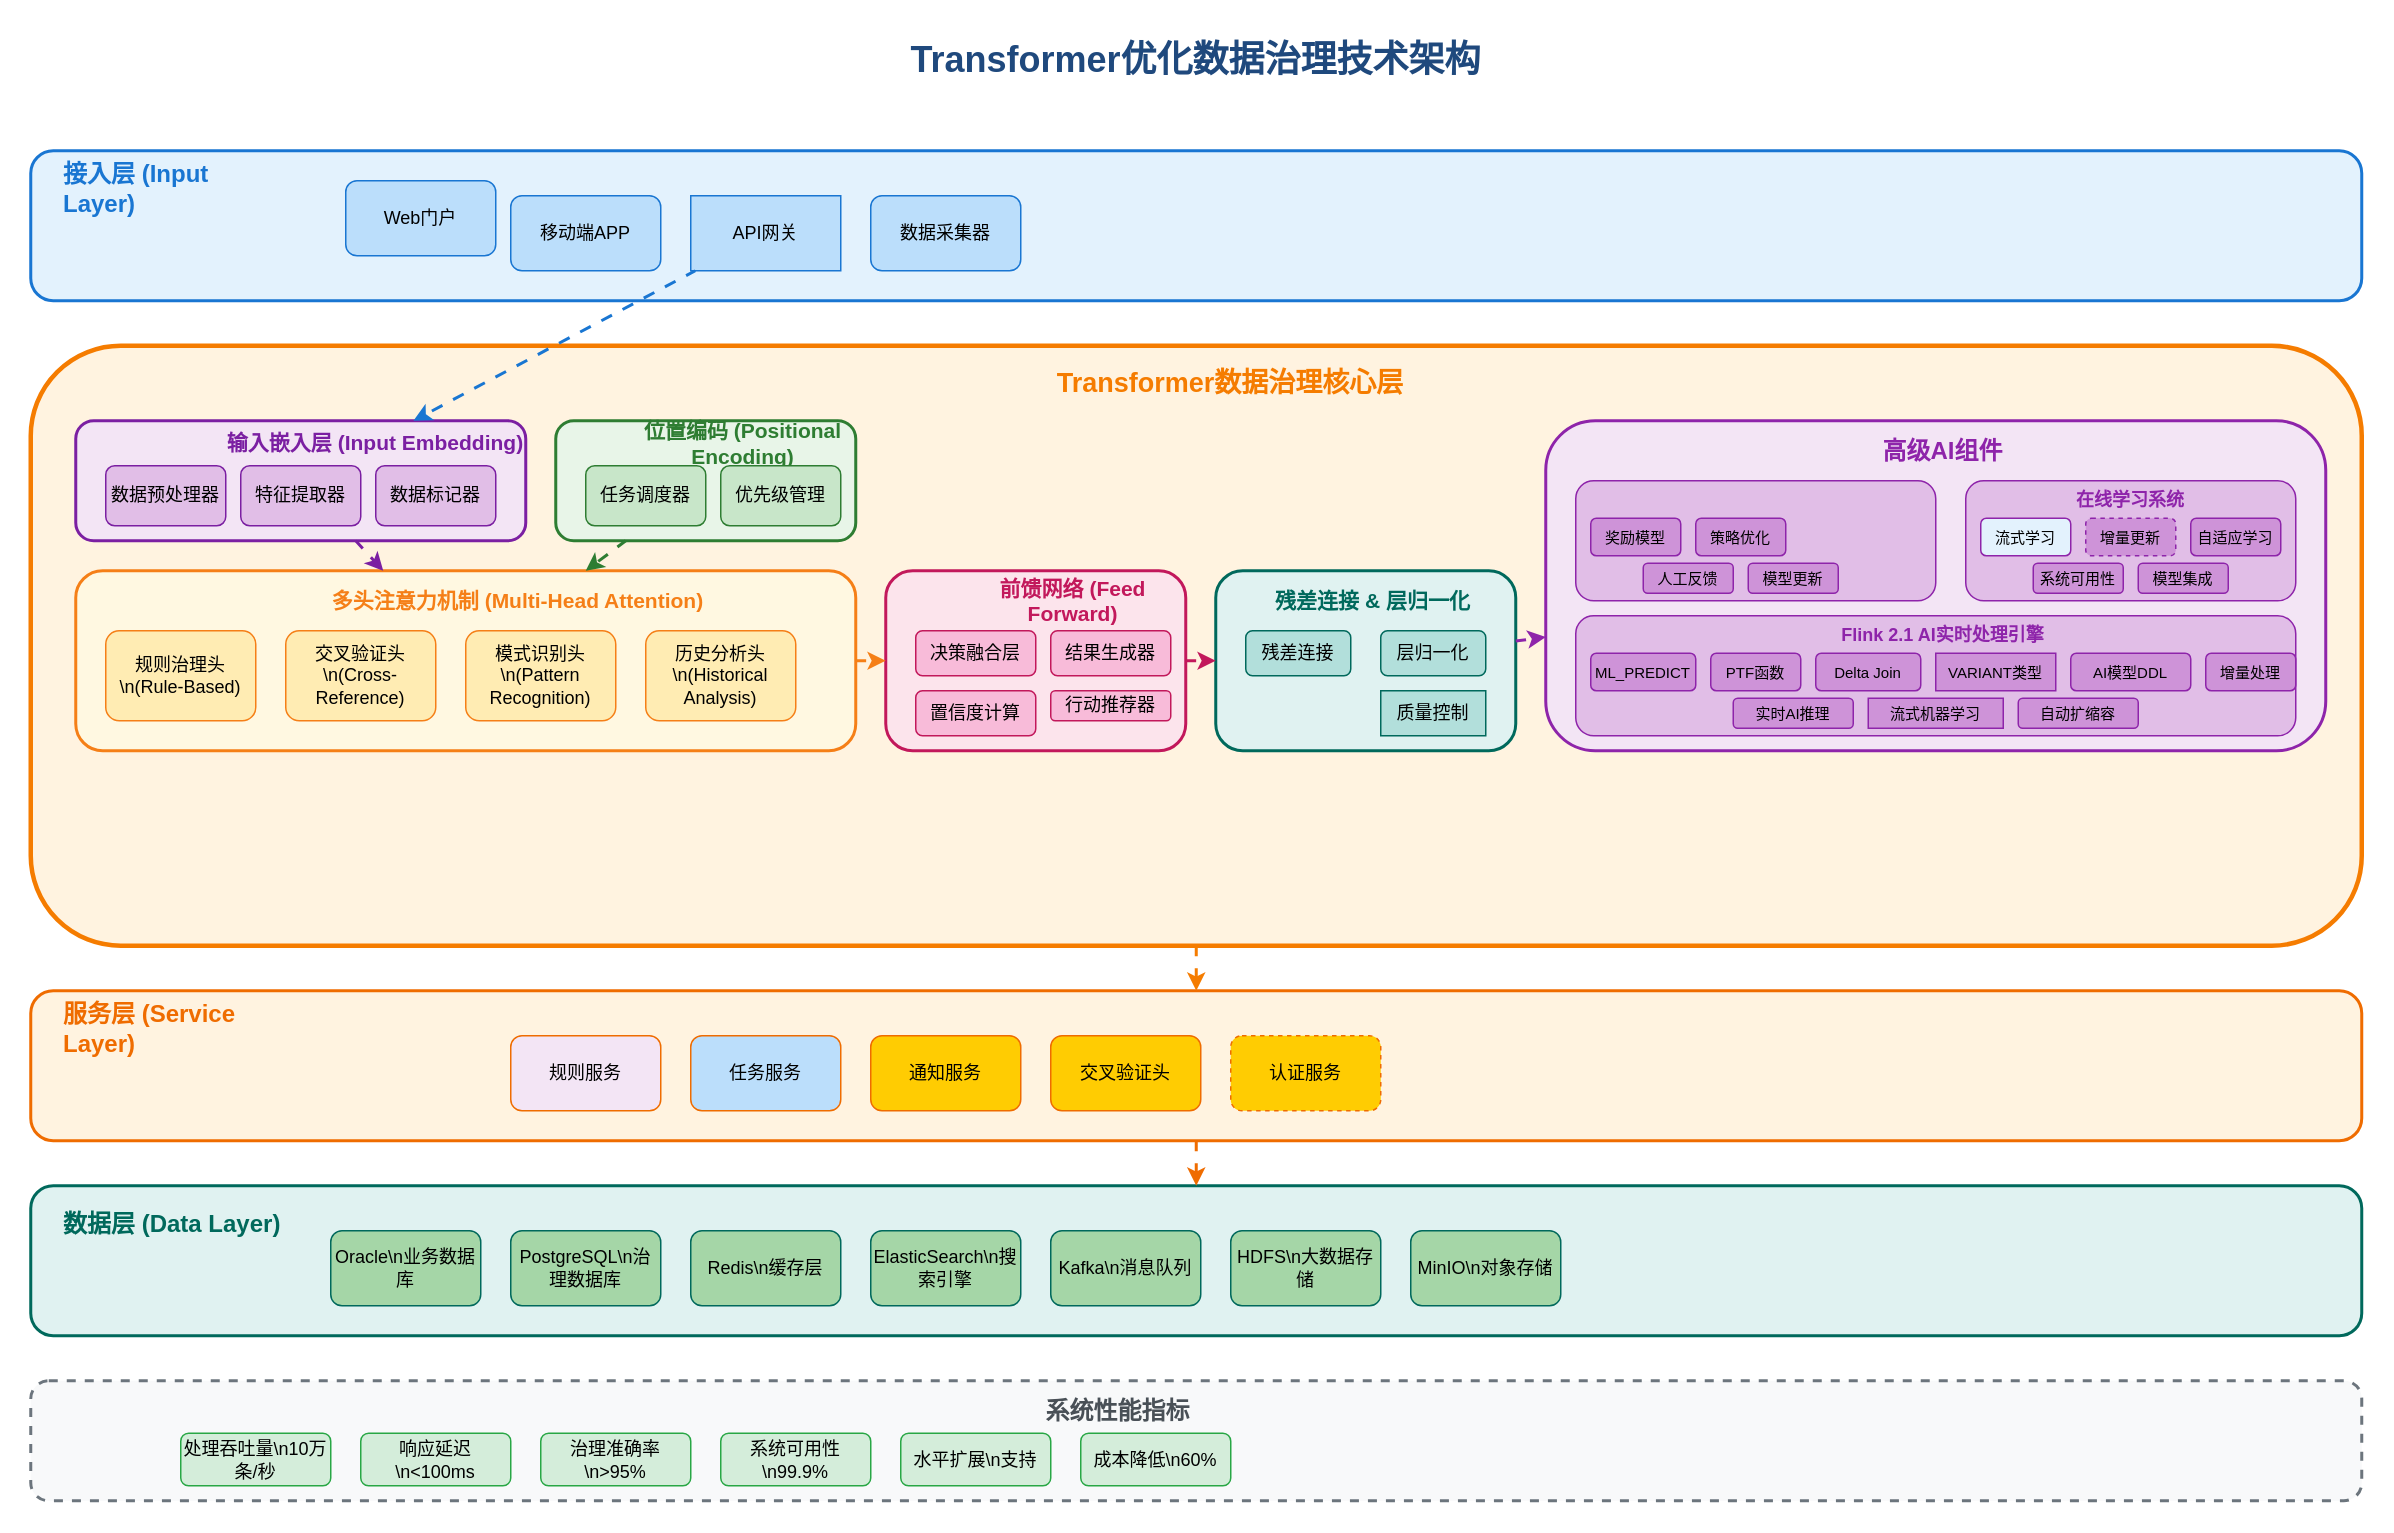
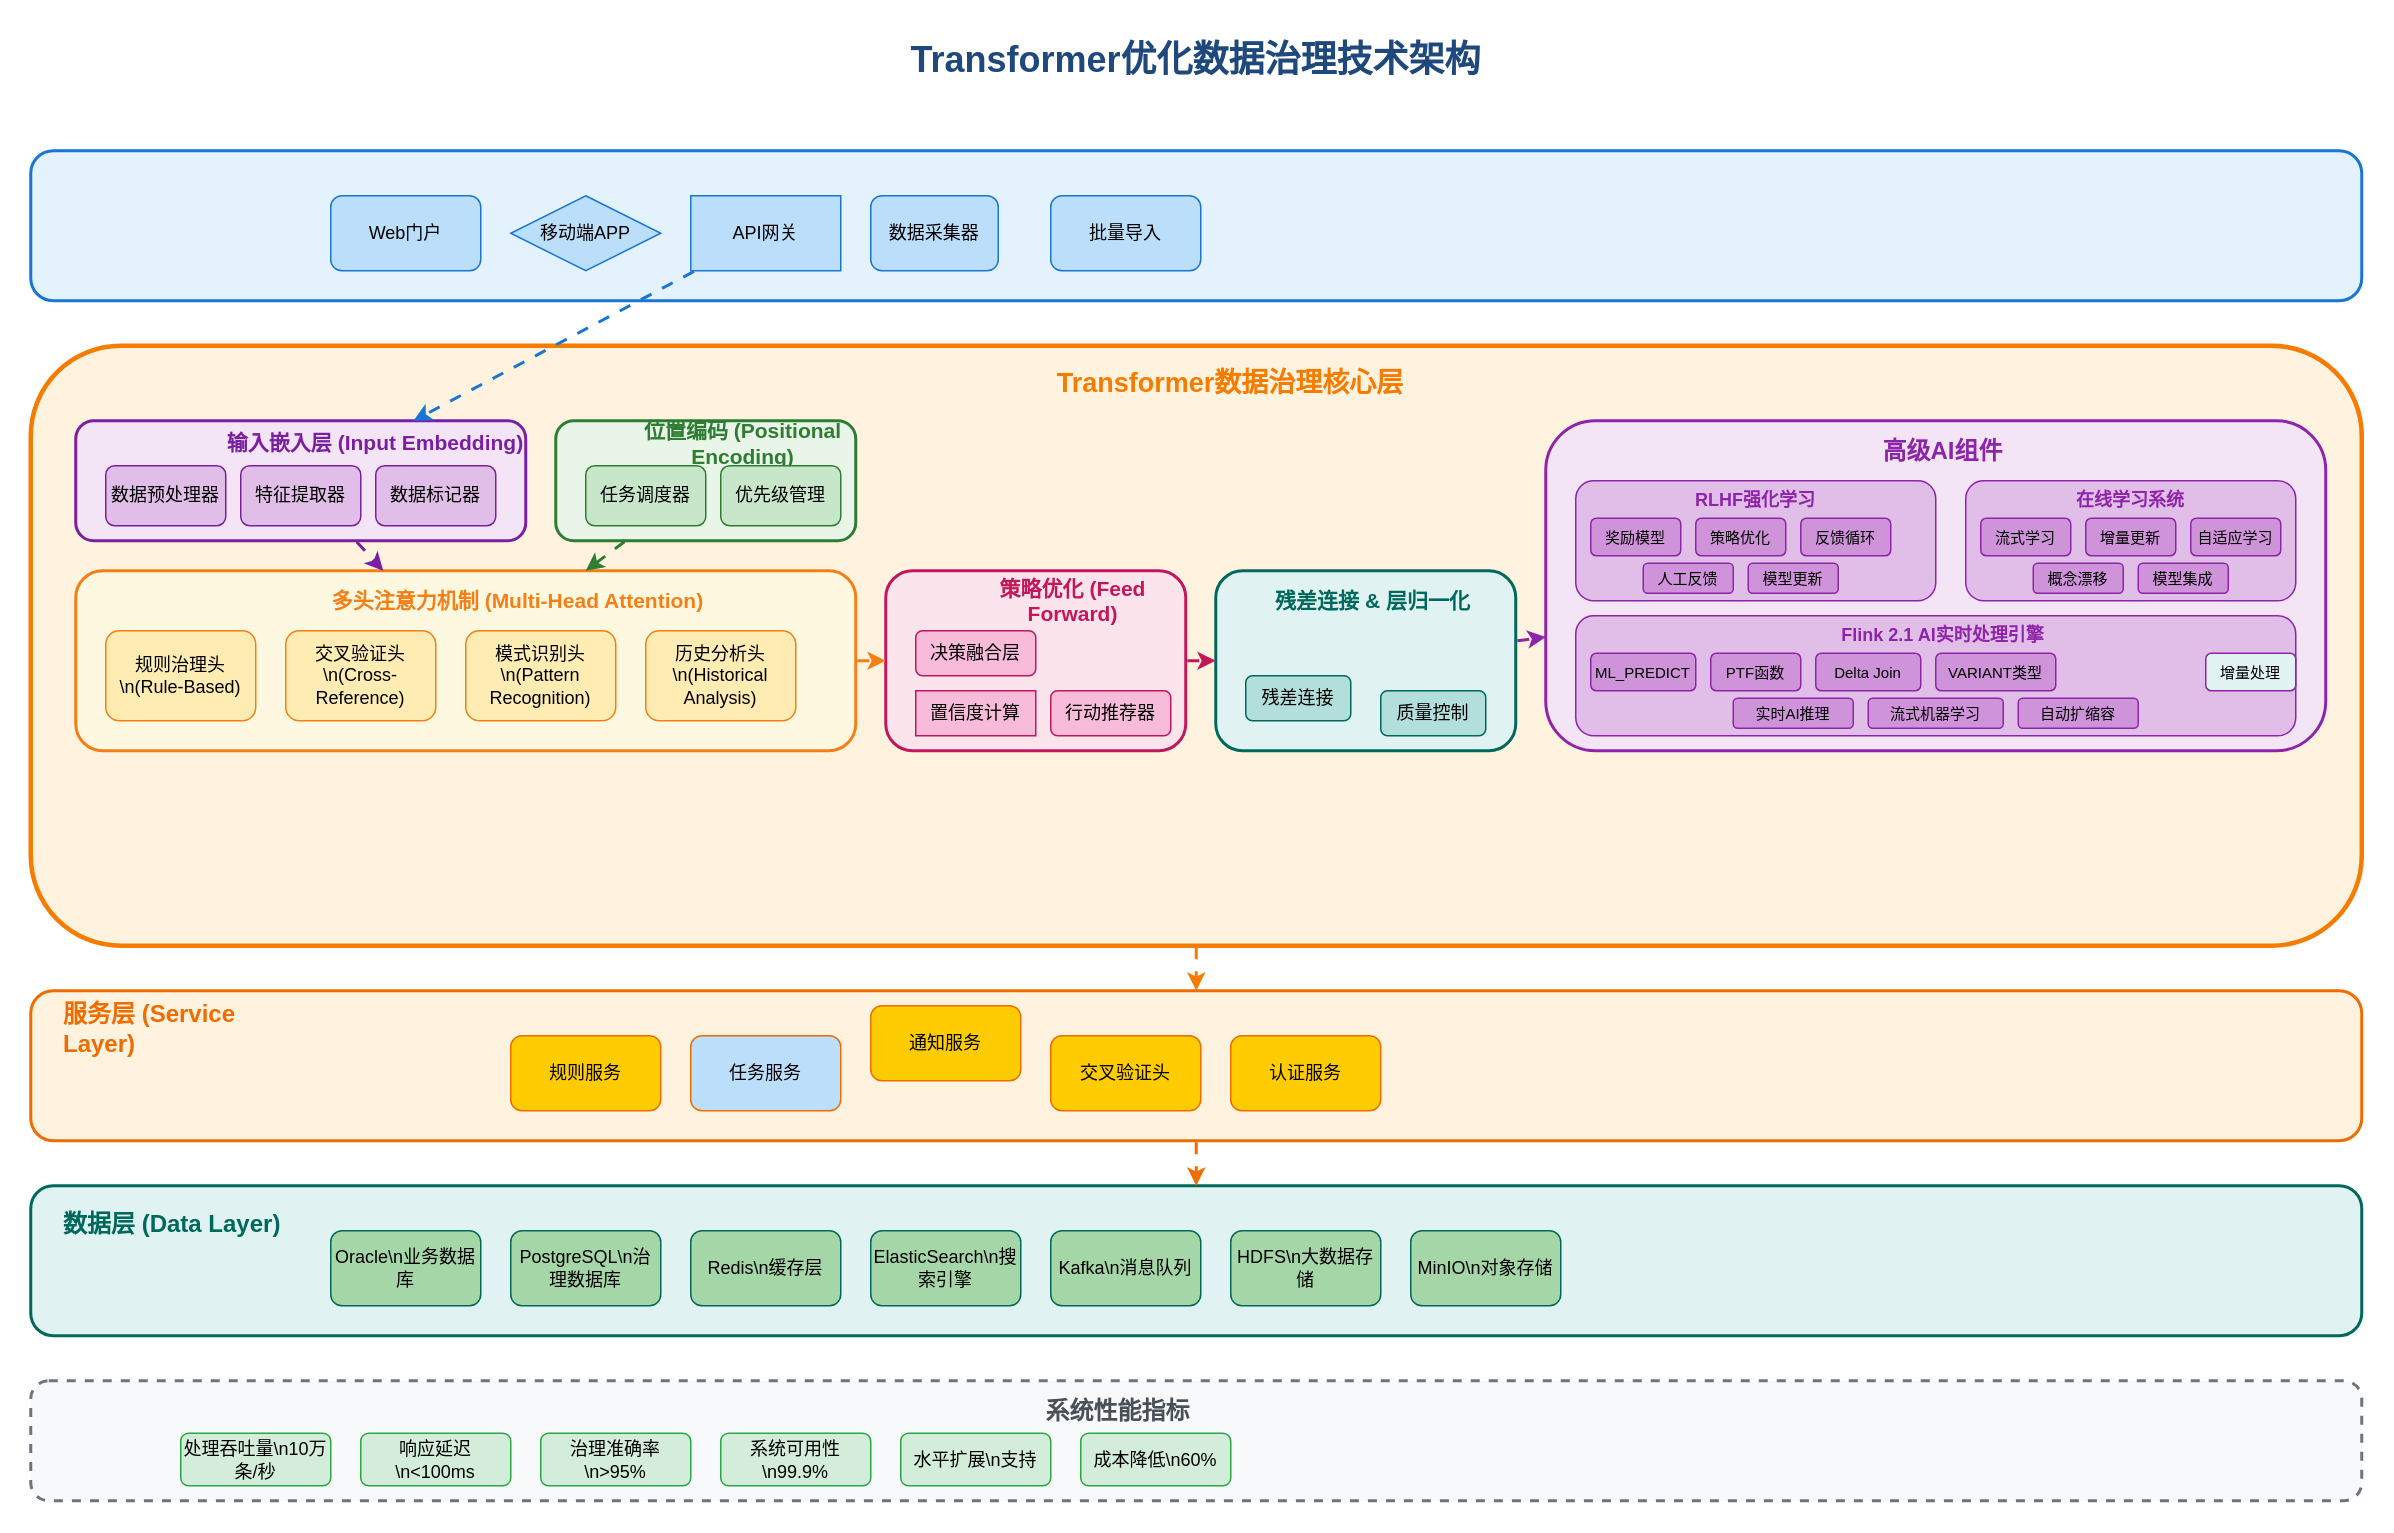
(173, 188) -> none
(421, 218) -> (406, 233)
(586, 233) -> (586, 233)
(946, 233) -> (935, 233)
none -> (1126, 233)
none -> (1756, 500)
none -> (1846, 537)
(2026, 537) -> (2026, 537)
(2131, 537) -> (2131, 537)
(2078, 578) -> (2078, 578)
(1073, 601) -> (1073, 601)
(1111, 653) -> none
(1298, 653) -> (1298, 698)
(1433, 653) -> none
(1996, 672) -> (1996, 672)
(2131, 672) -> none
(2251, 672) -> (2251, 672)
(1111, 706) -> (1111, 713)
(976, 713) -> (976, 713)
(1433, 713) -> (1433, 713)
(1936, 713) -> (1936, 713)
(586, 1073) -> (586, 1073)
(946, 1073) -> (946, 1043)
(1306, 1073) -> (1306, 1073)
